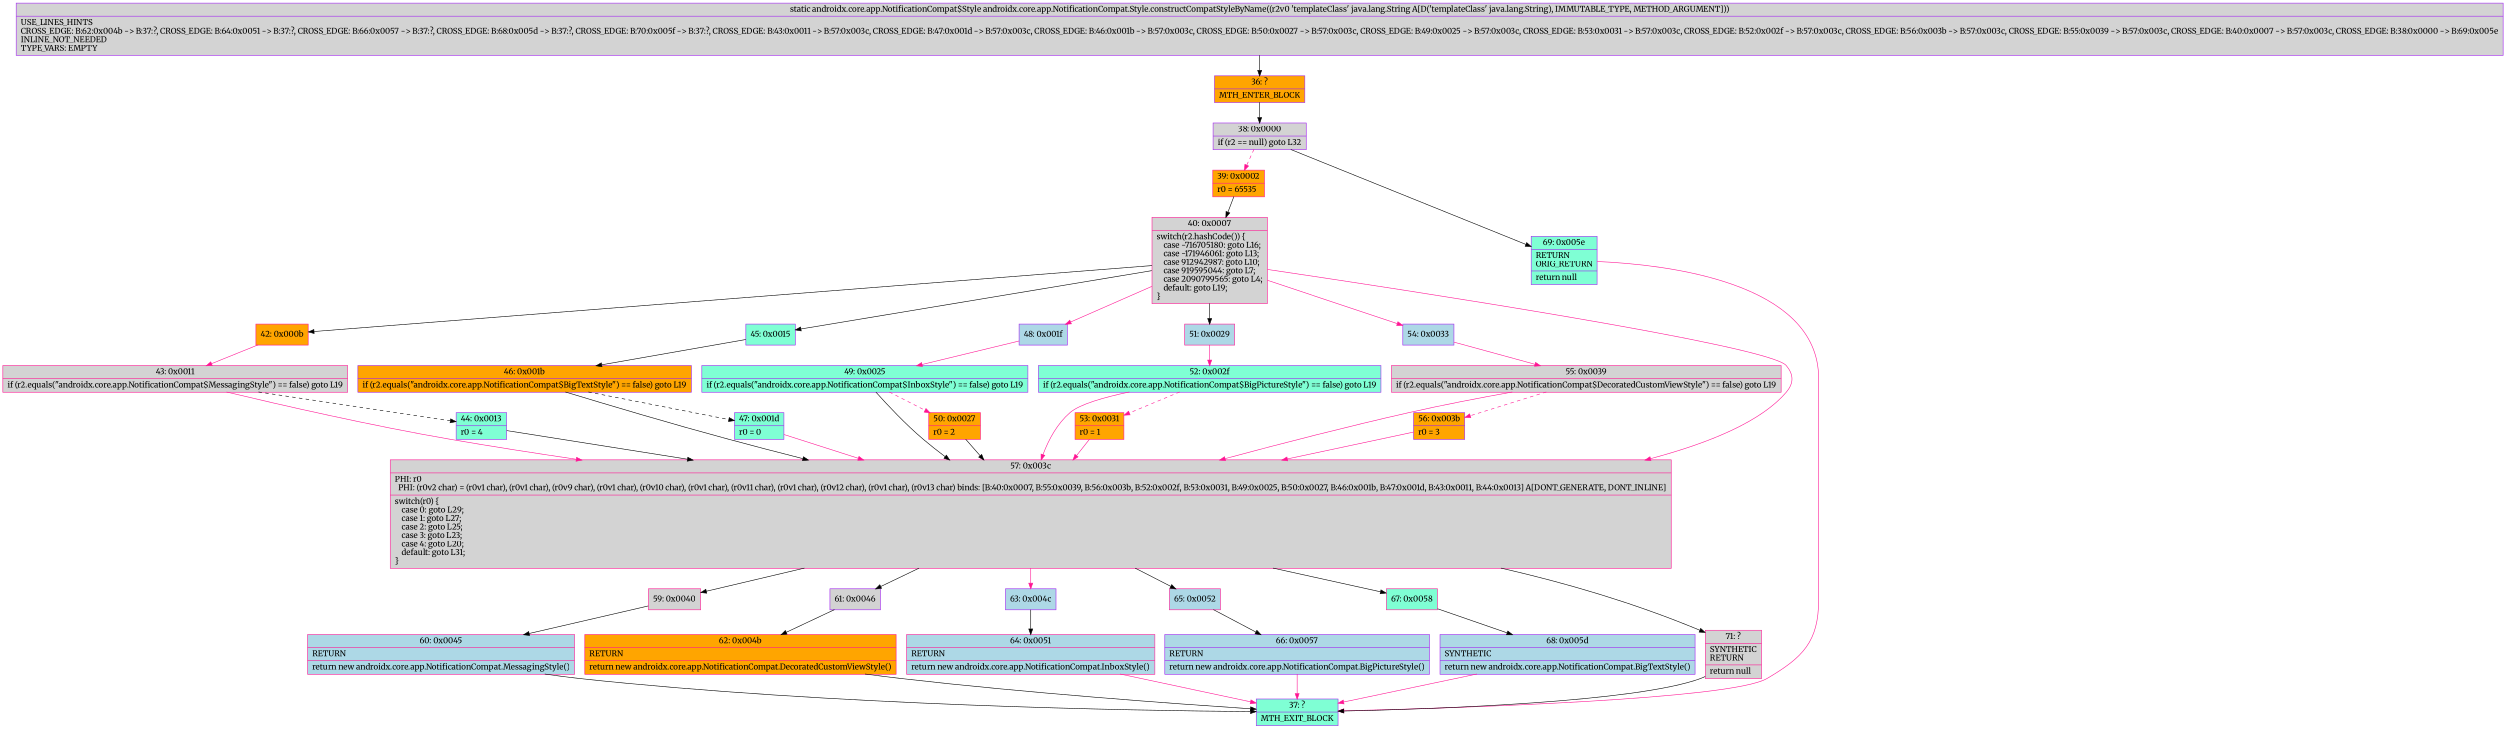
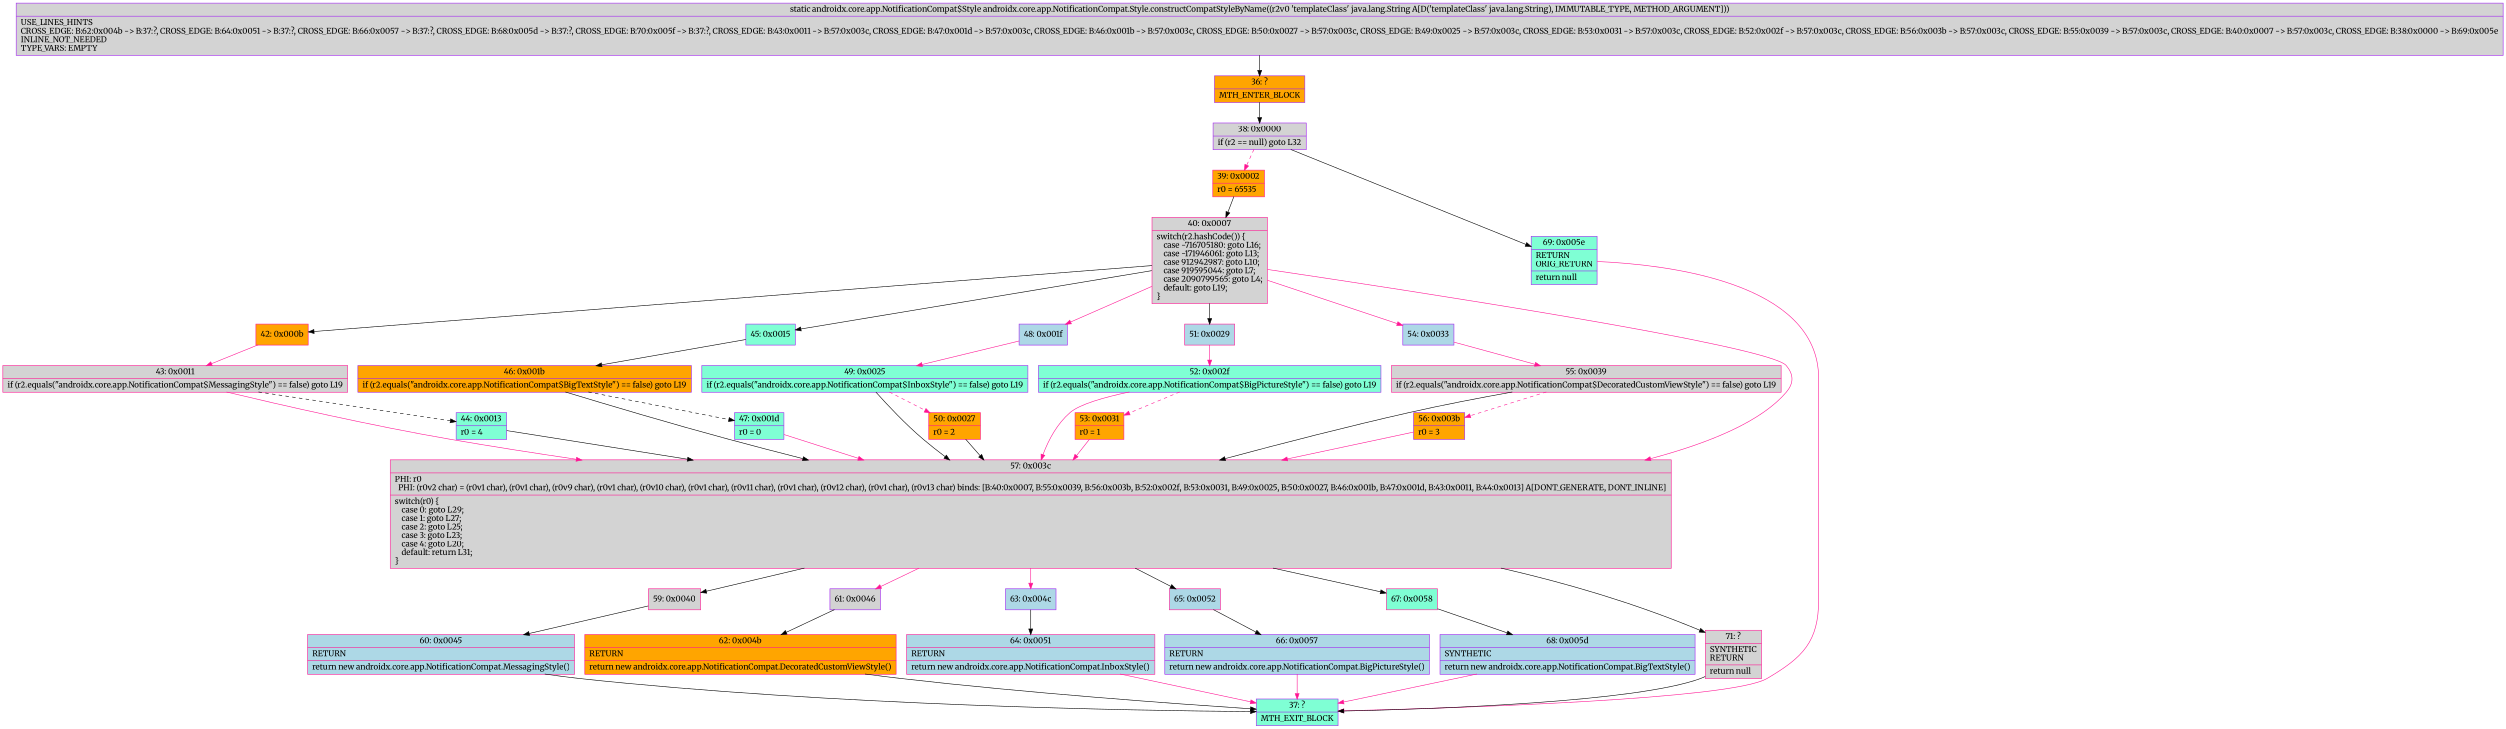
(1368, 422) -> (1368, 422)
(430, 553) -> (434, 553)
(900, 577) -> (900, 577)
